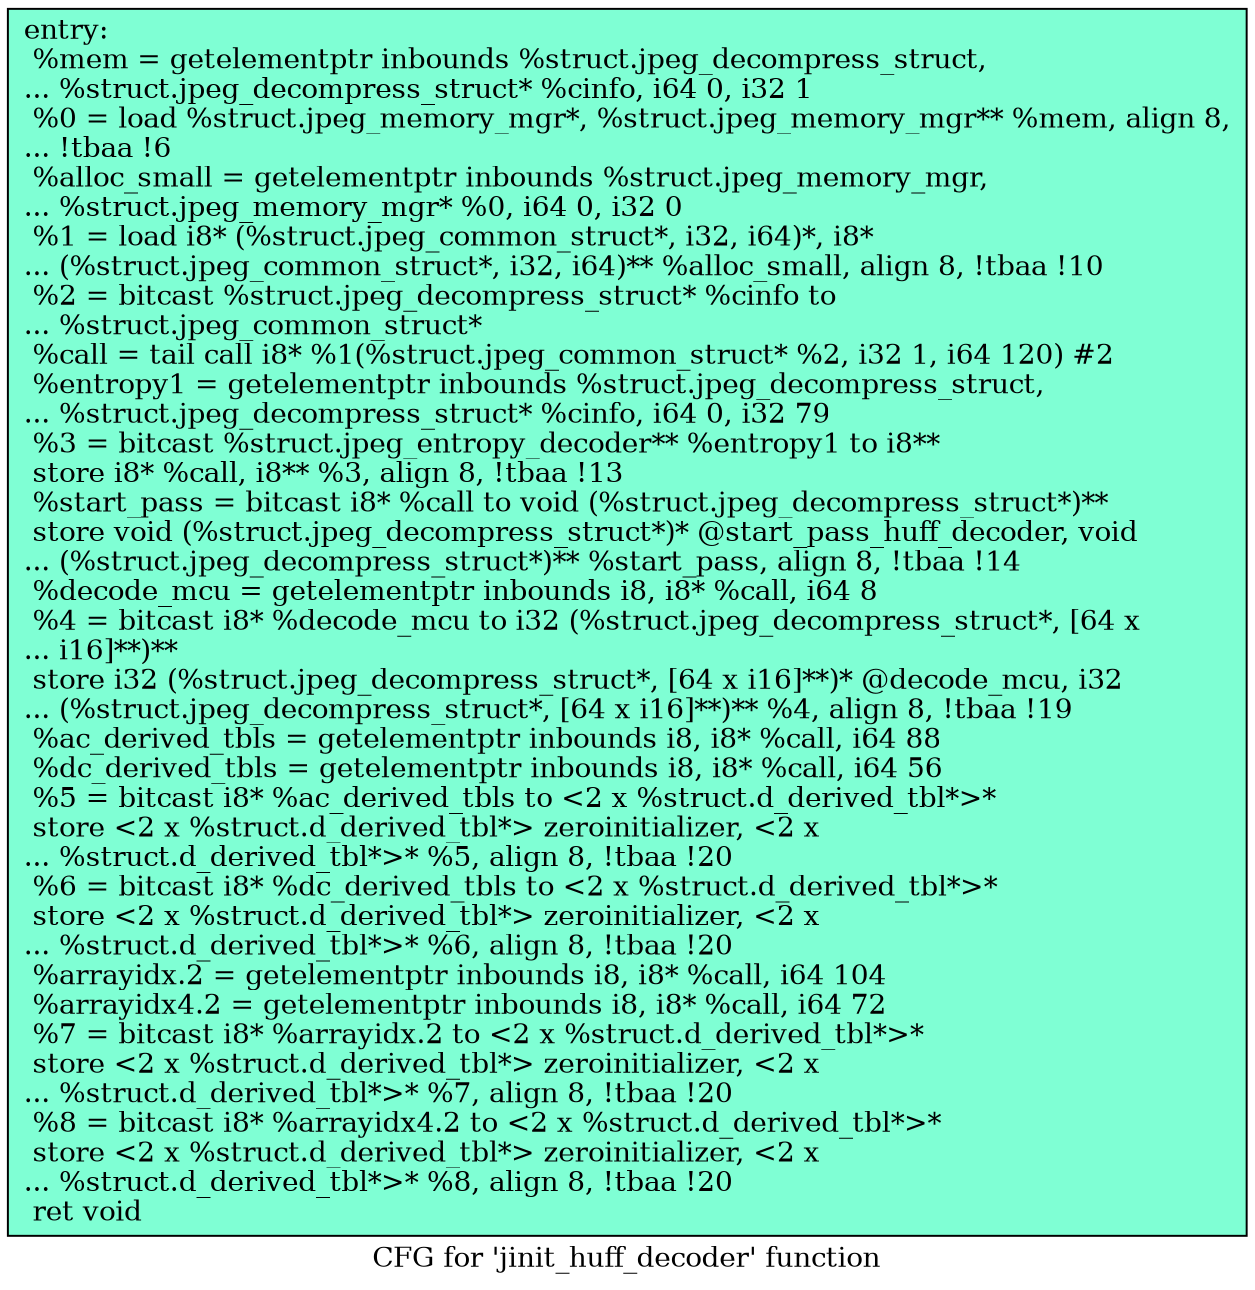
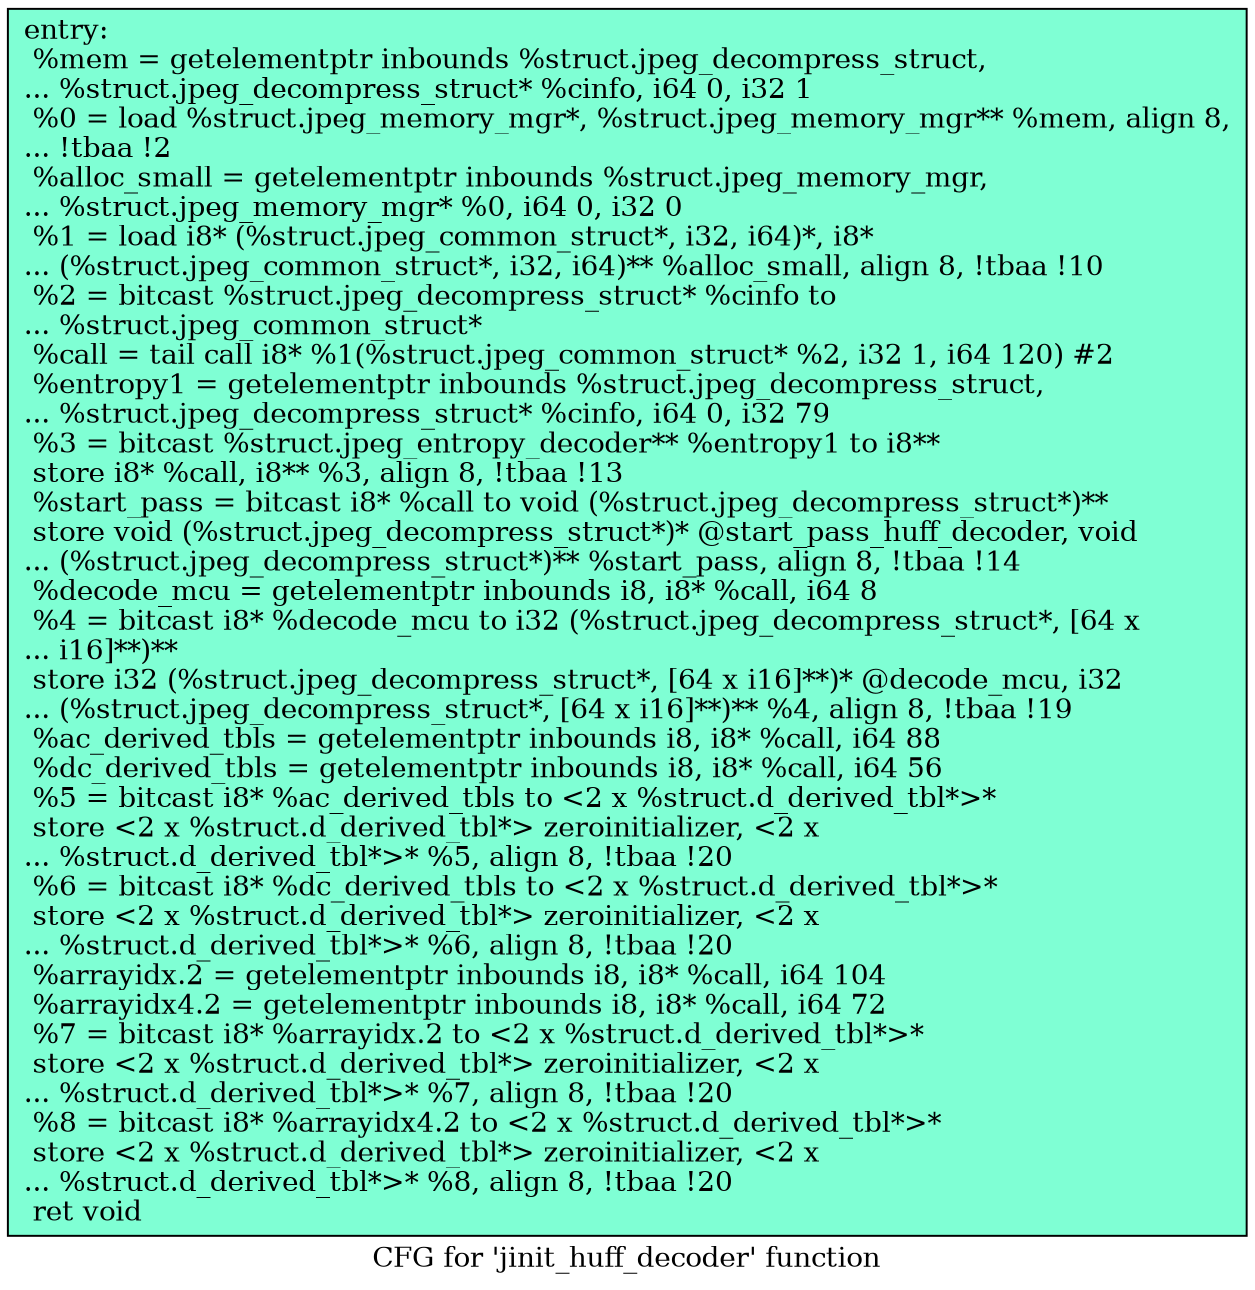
(98, 149) -> (98, 149)
